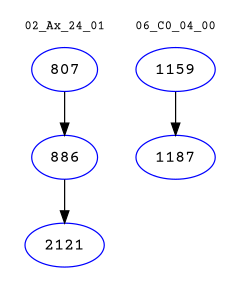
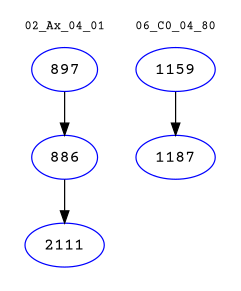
(65, 26) -> (65, 26)
(176, 26) -> (176, 26)
(65, 70) -> (65, 70)
(65, 245) -> (65, 245)
